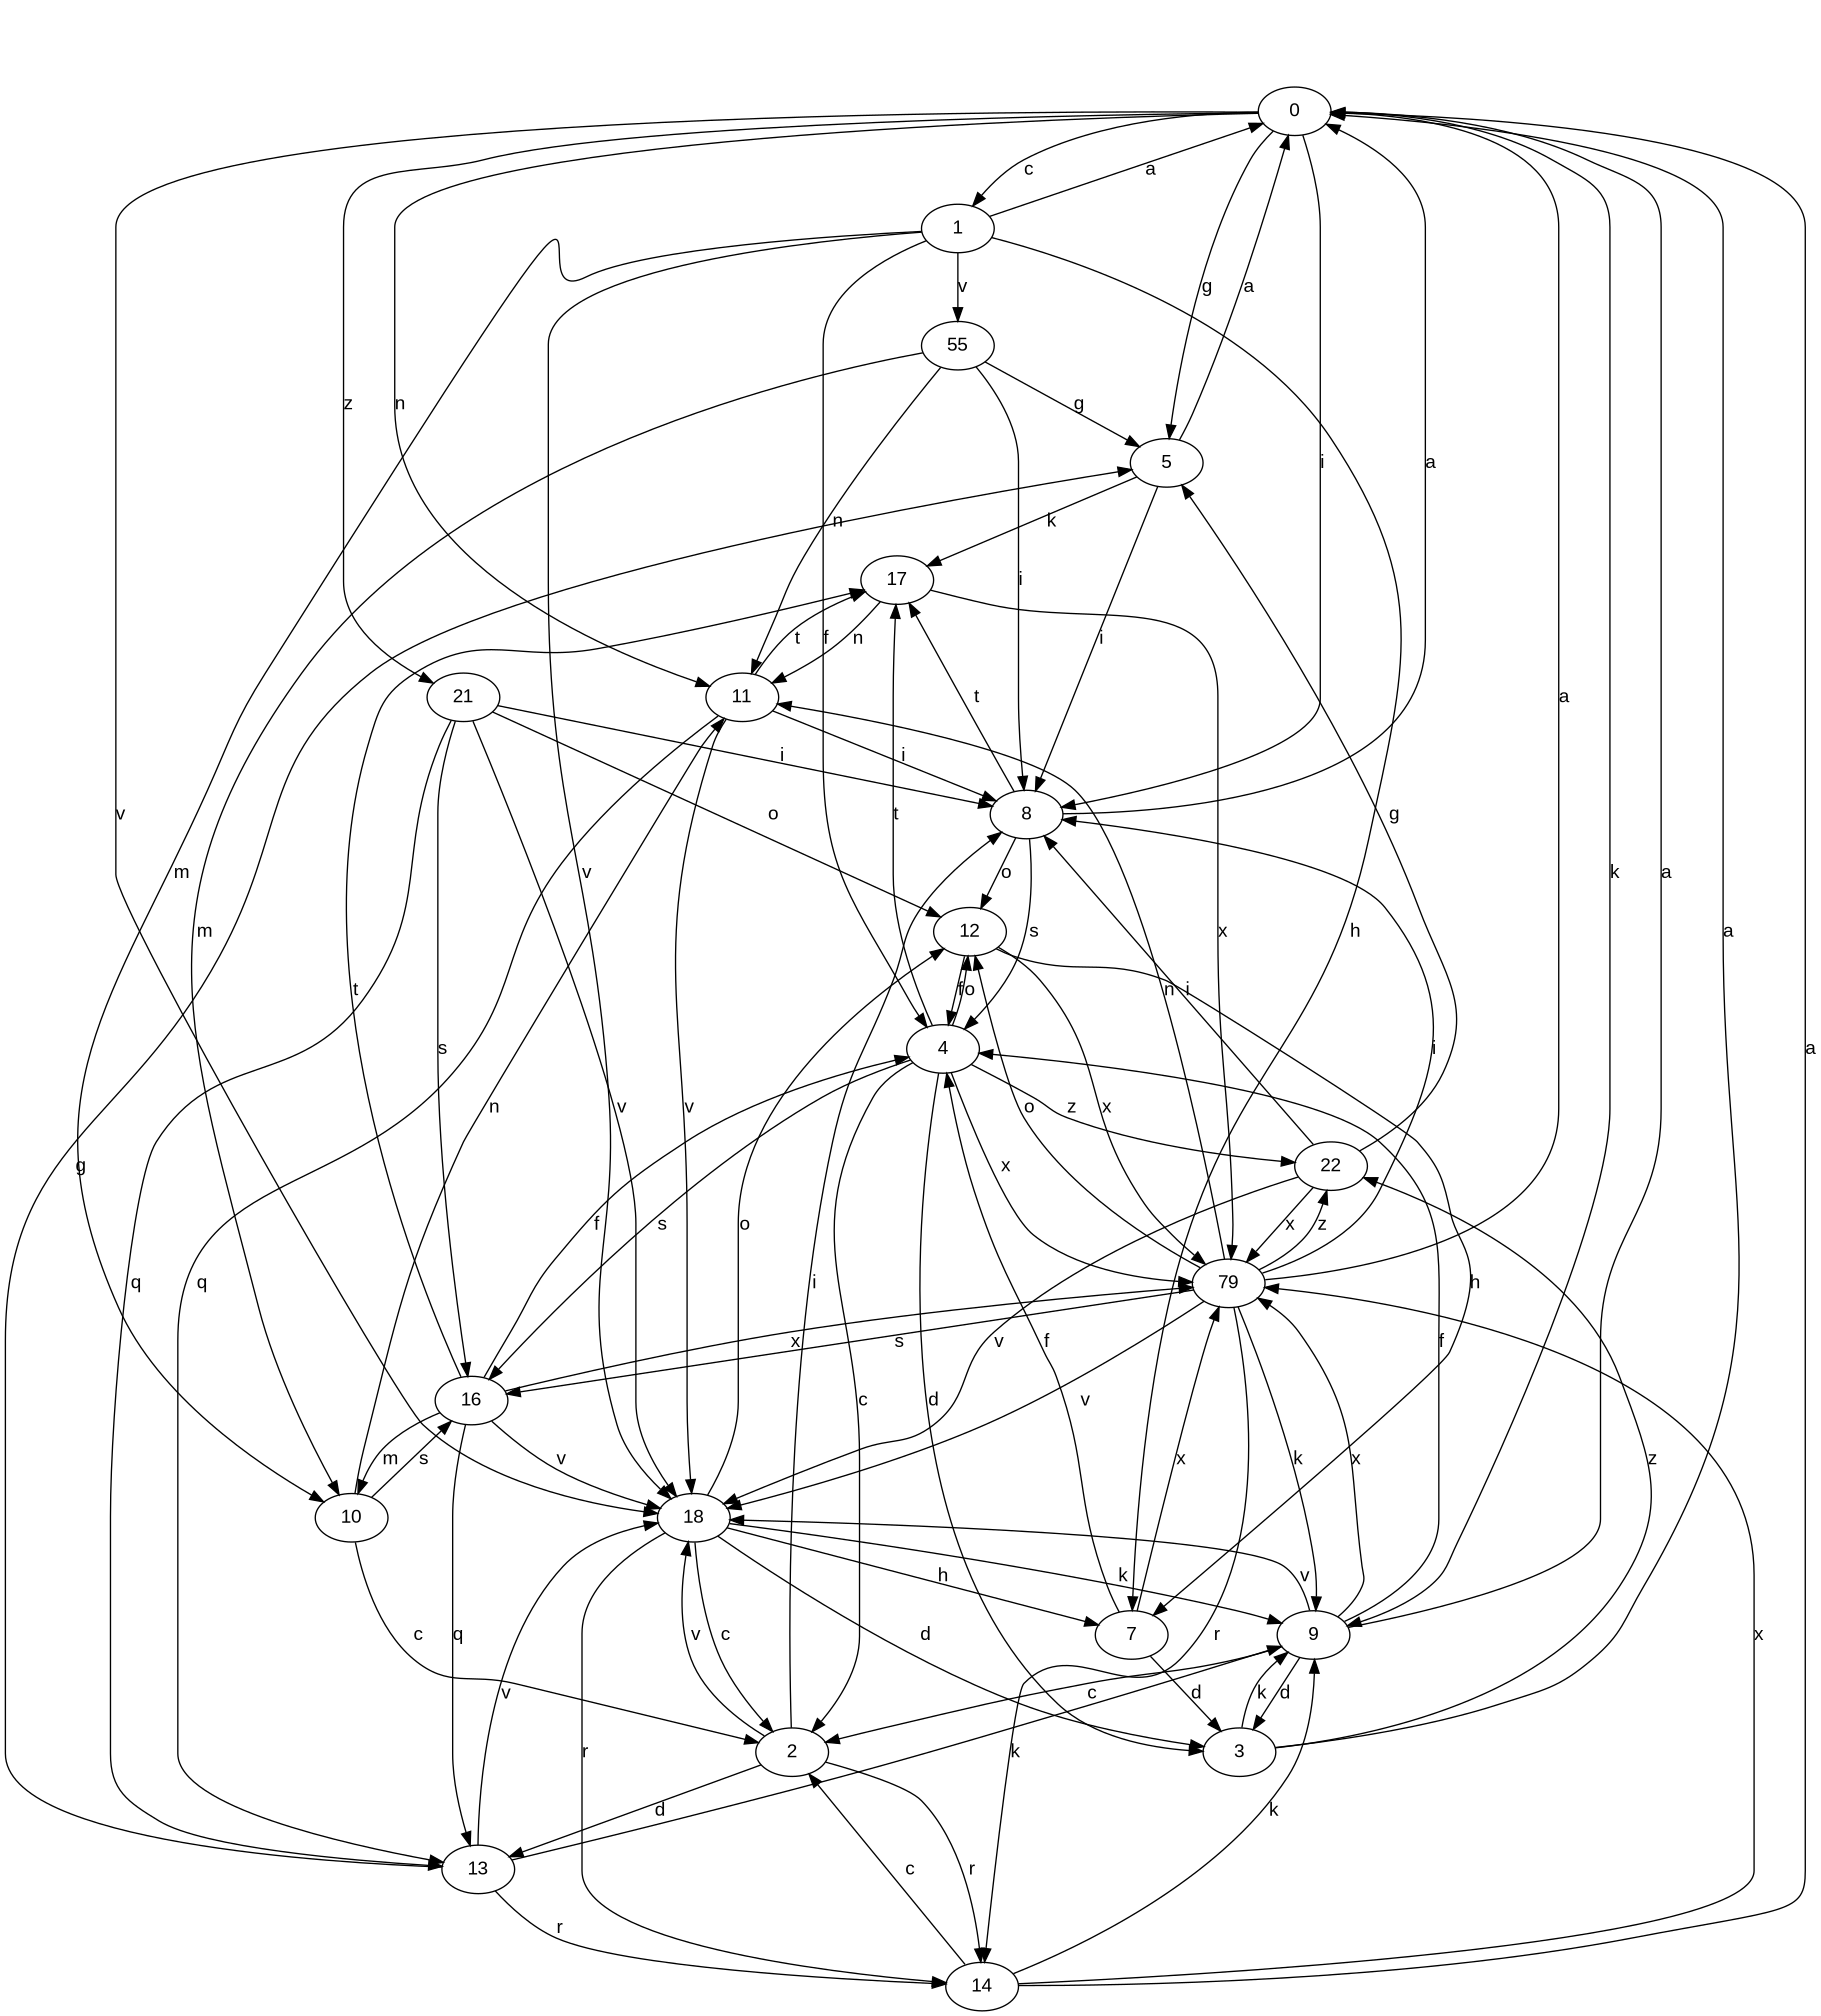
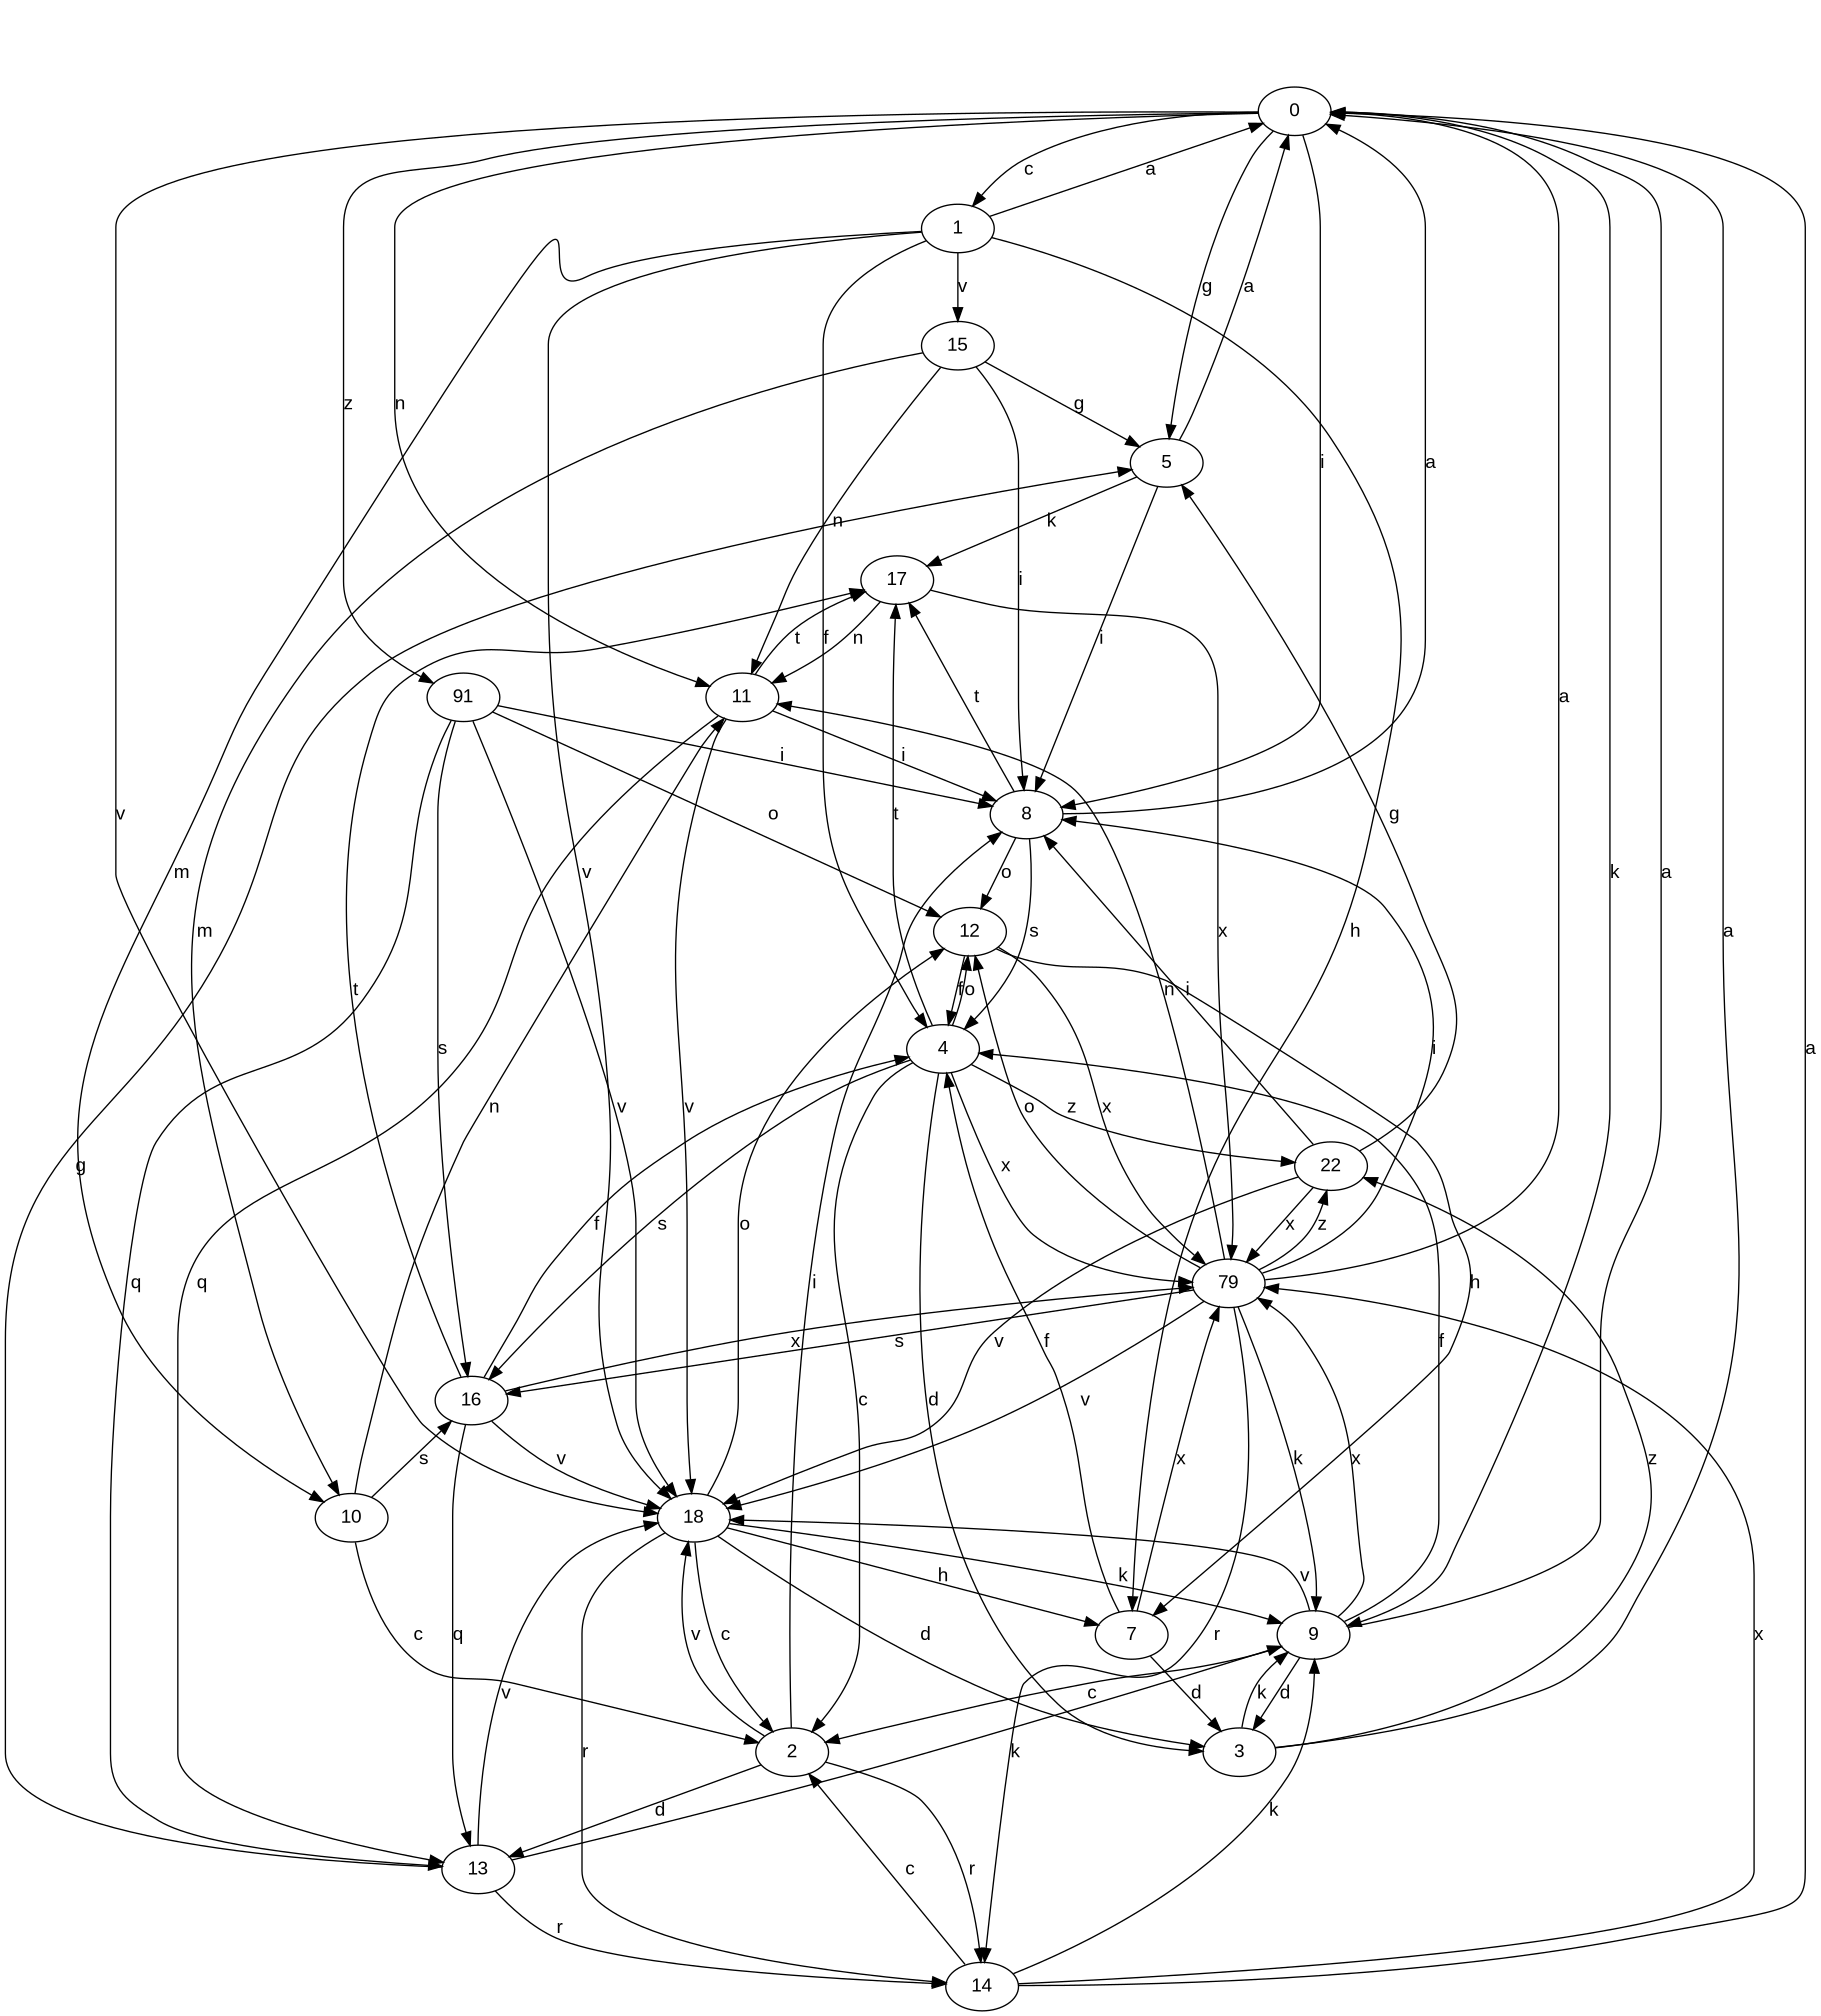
(958, 346) -> (958, 346)
(463, 697) -> (463, 697)
(394, 1439) -> none
